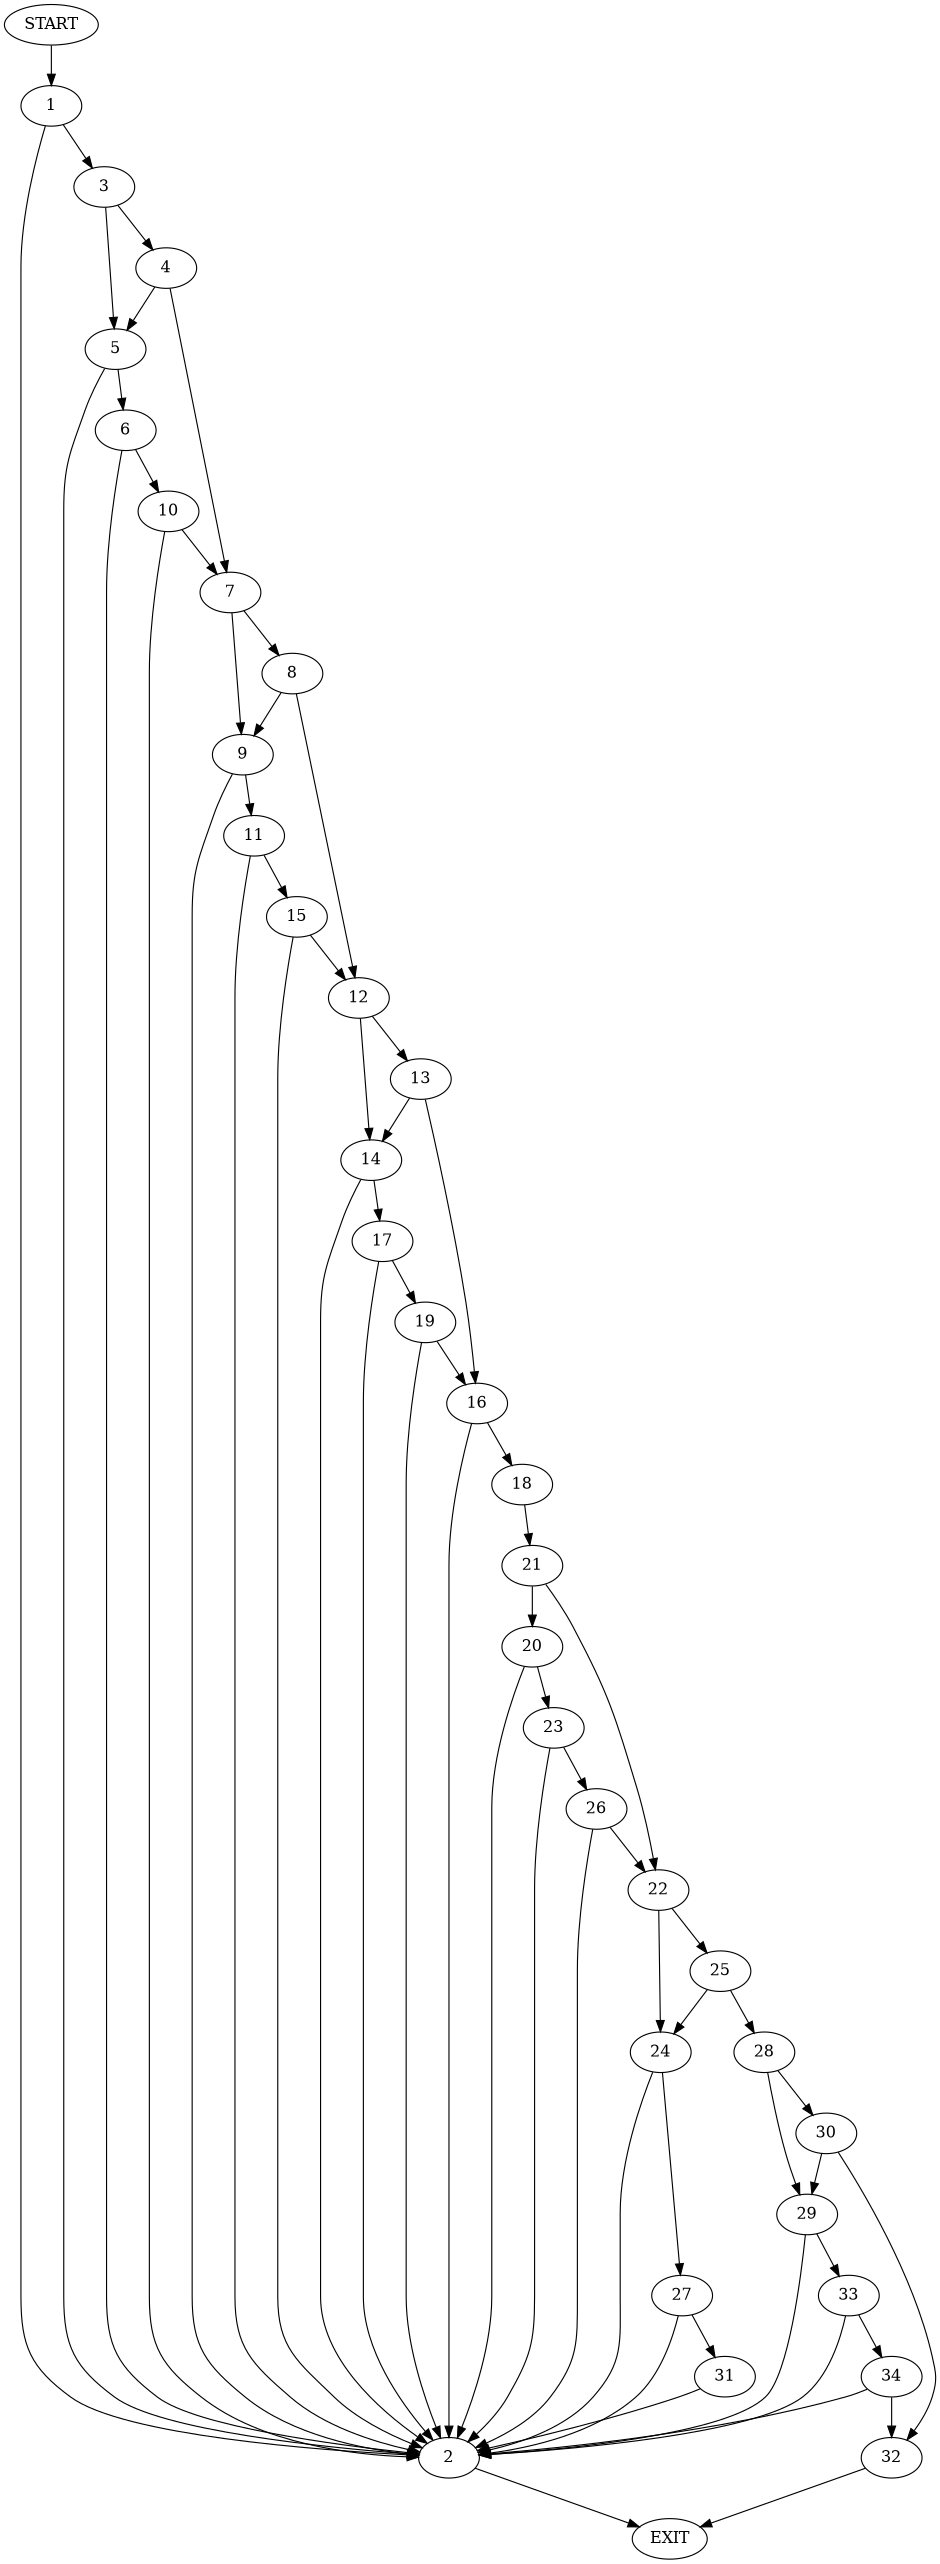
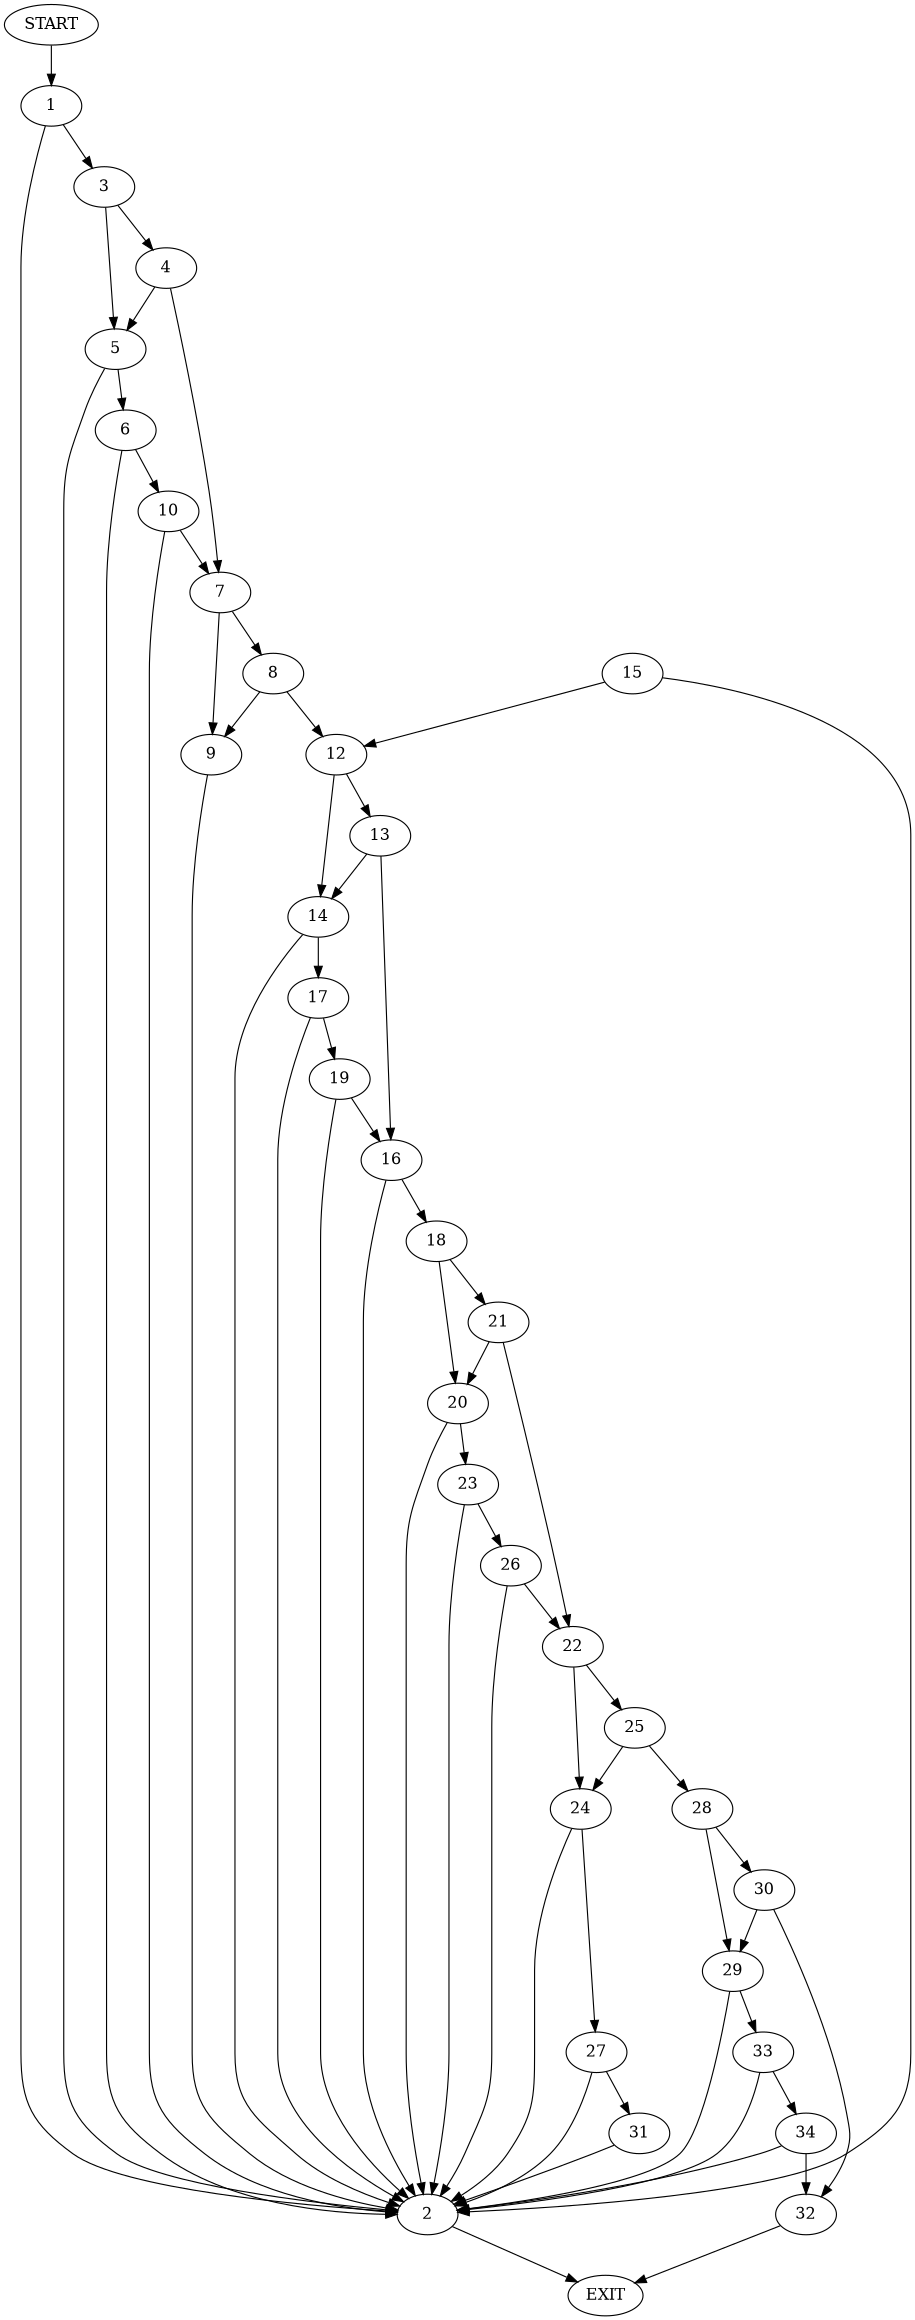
(254, 836) -> none
none -> (447, 1317)
